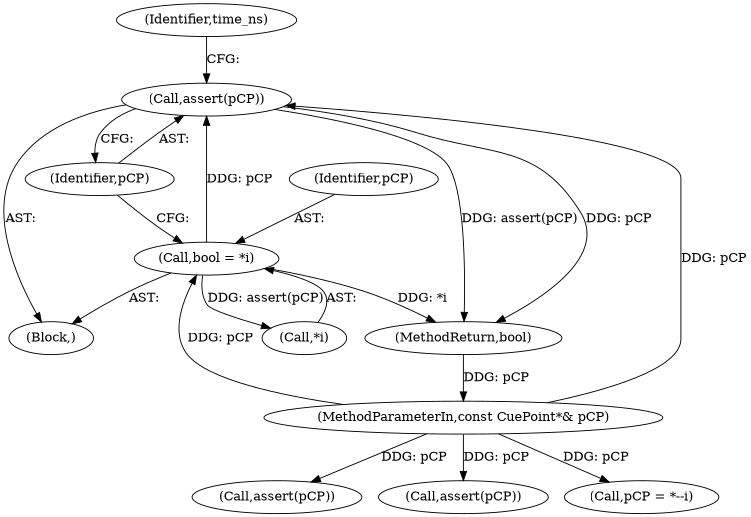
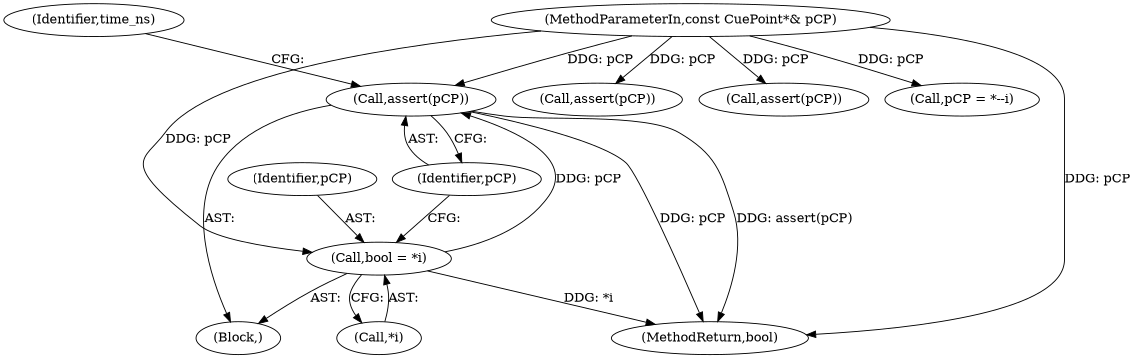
(266, 298) -> (369, 298)
(463, 373) -> (1064, 206)
